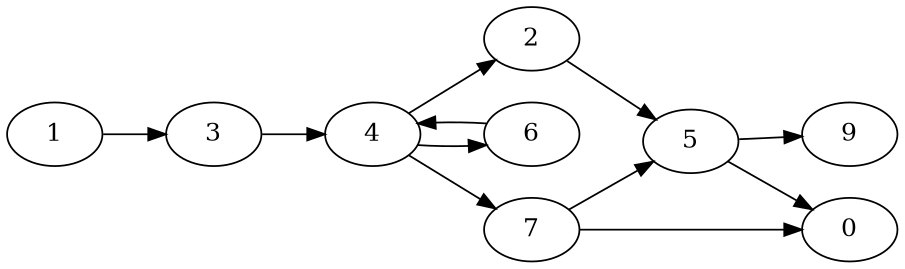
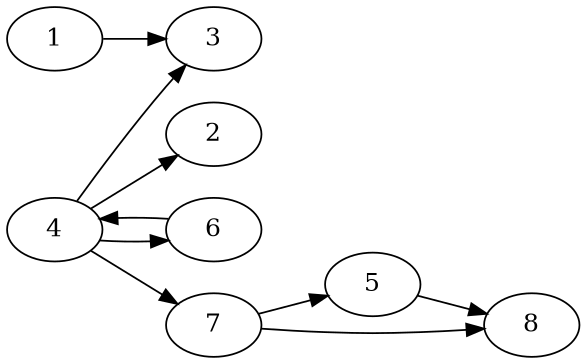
(604, 85) -> none
(285, 134) -> (124, 139)
(850, 134) -> none
(850, 230) -> (532, 325)
